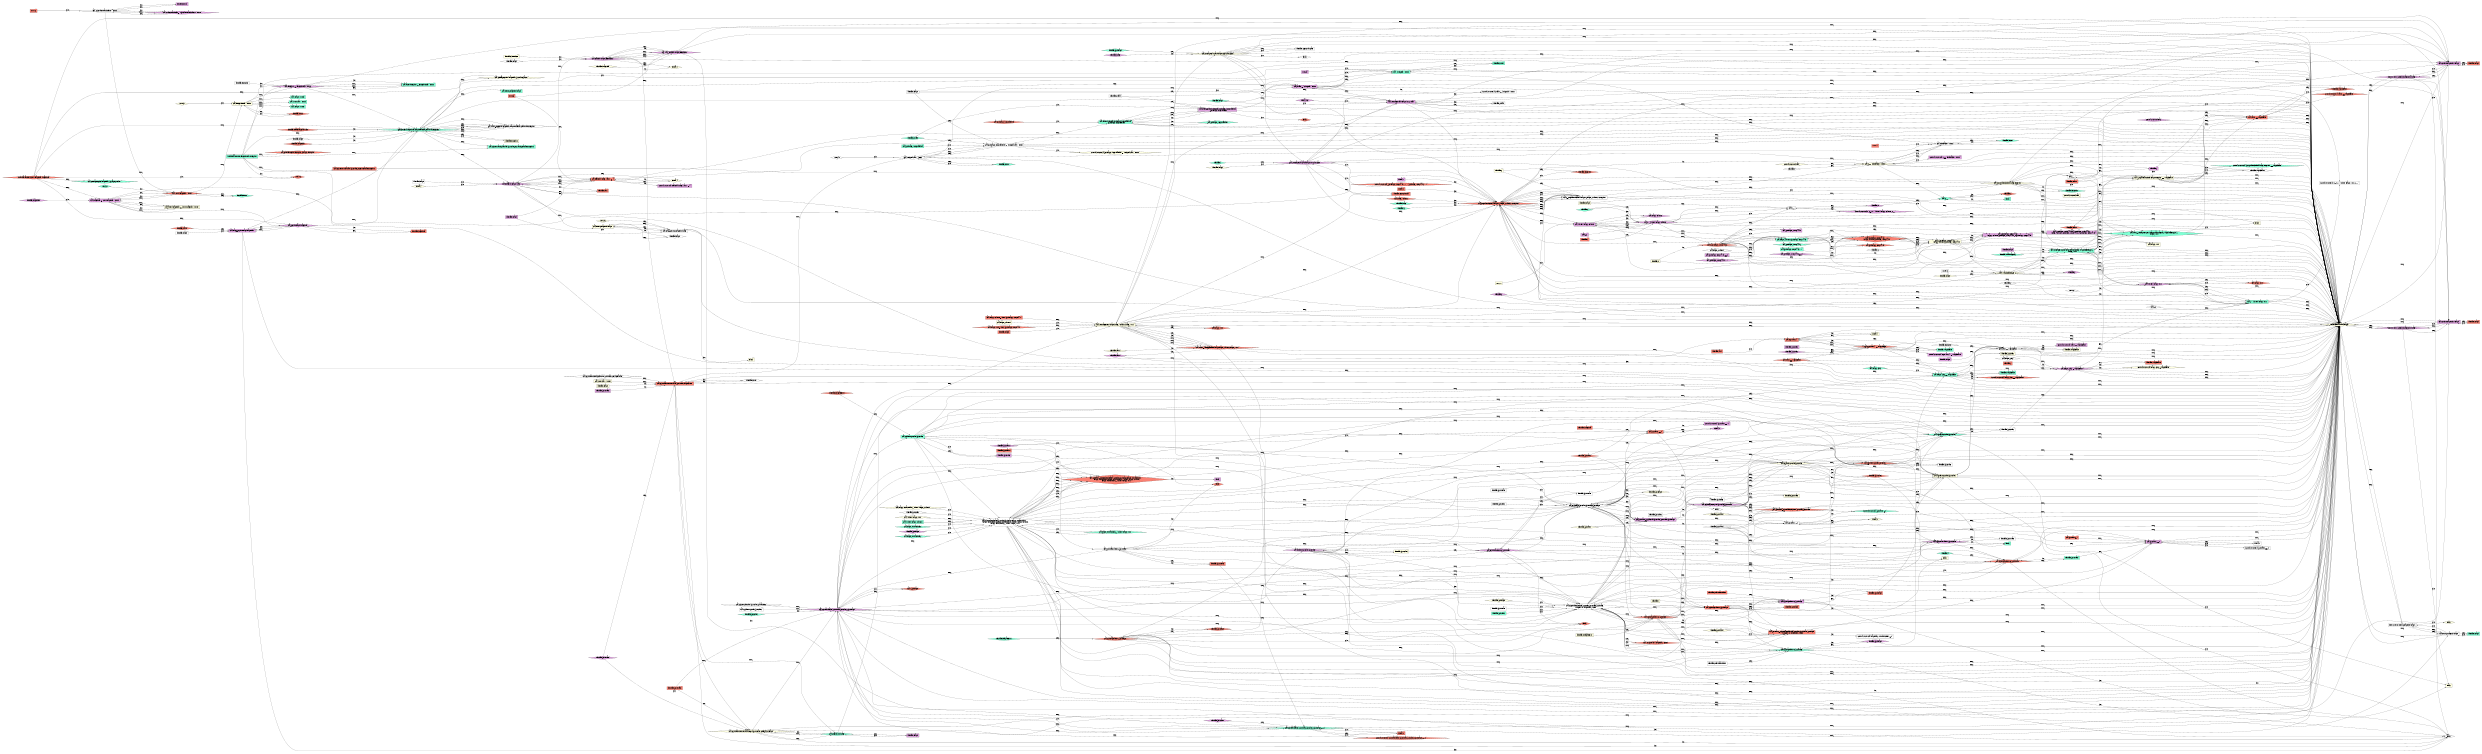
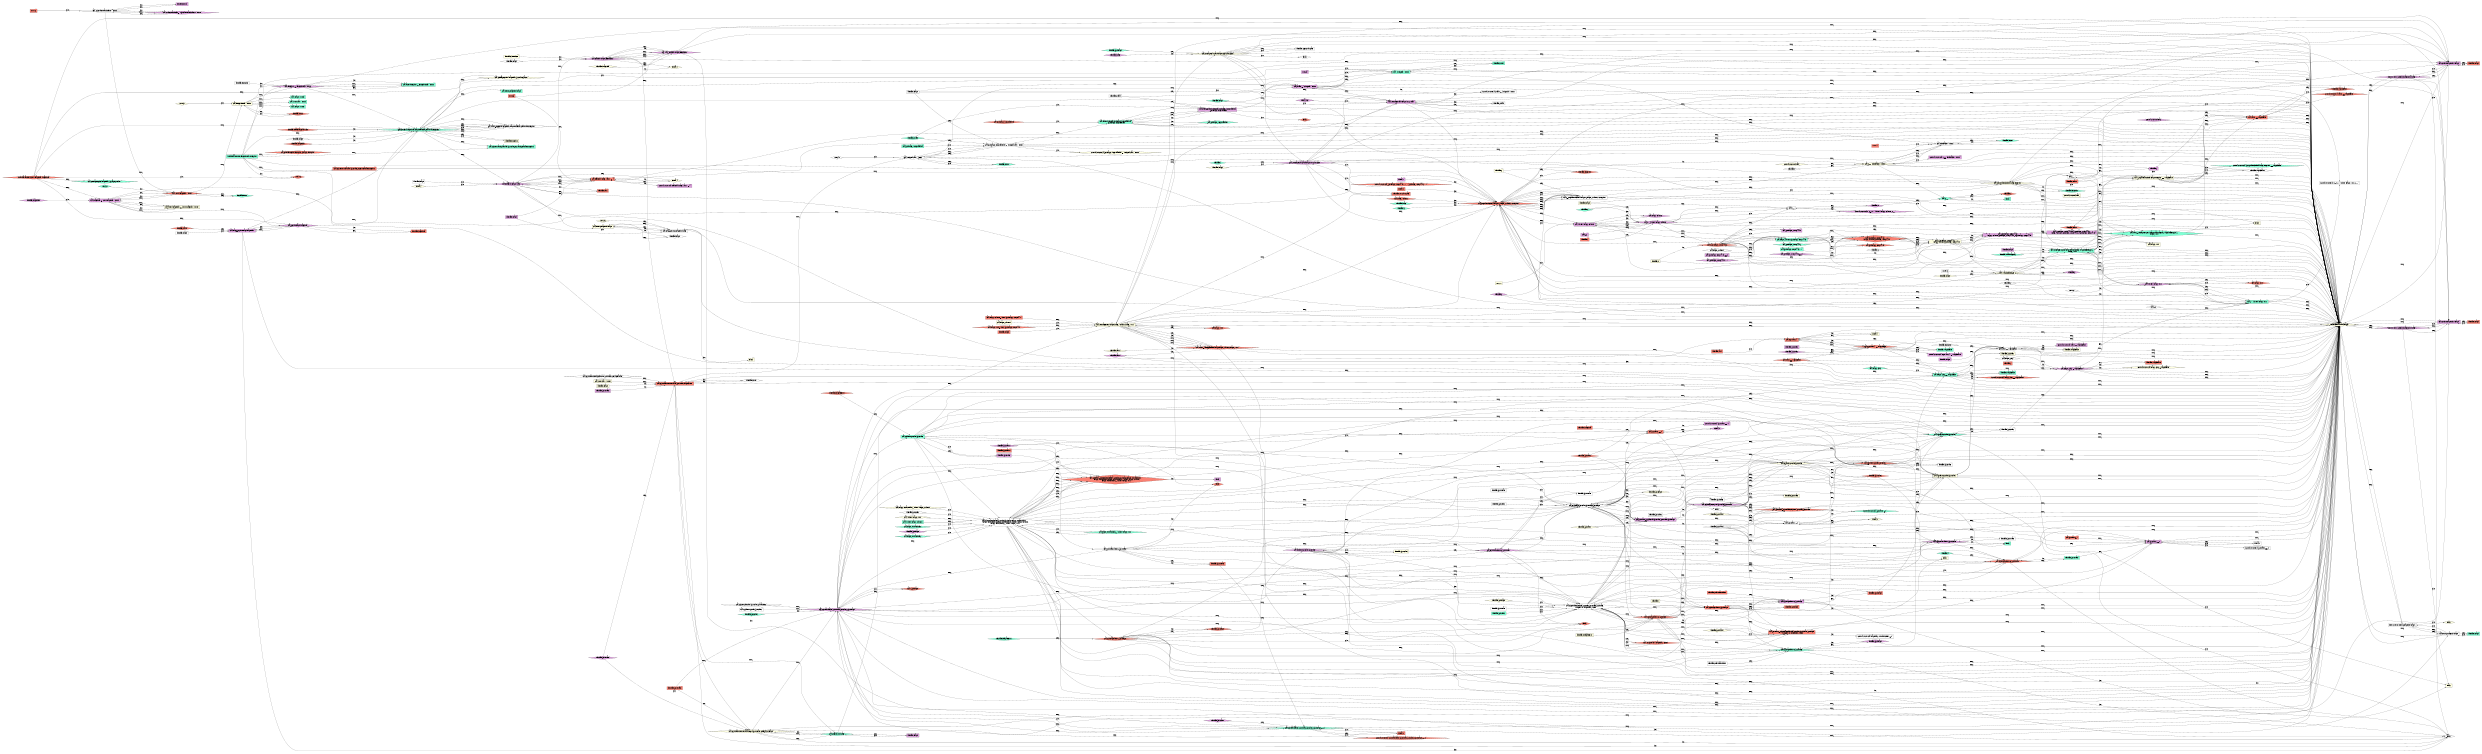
none -> (1123, 163)
(1401, 194) -> (1401, 194)
